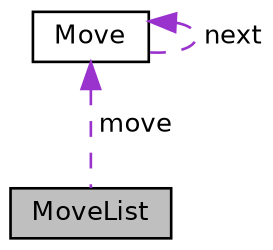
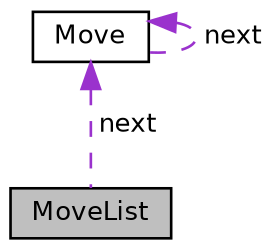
(132, 125) -> (124, 125)
